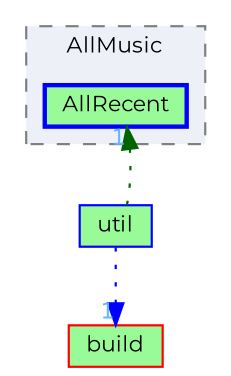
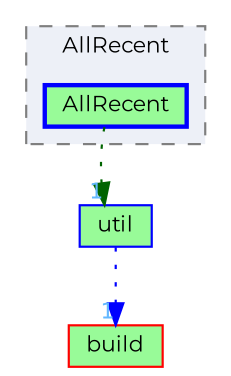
(116, 47) -> (116, 47)
(130, 177) -> (101, 158)
